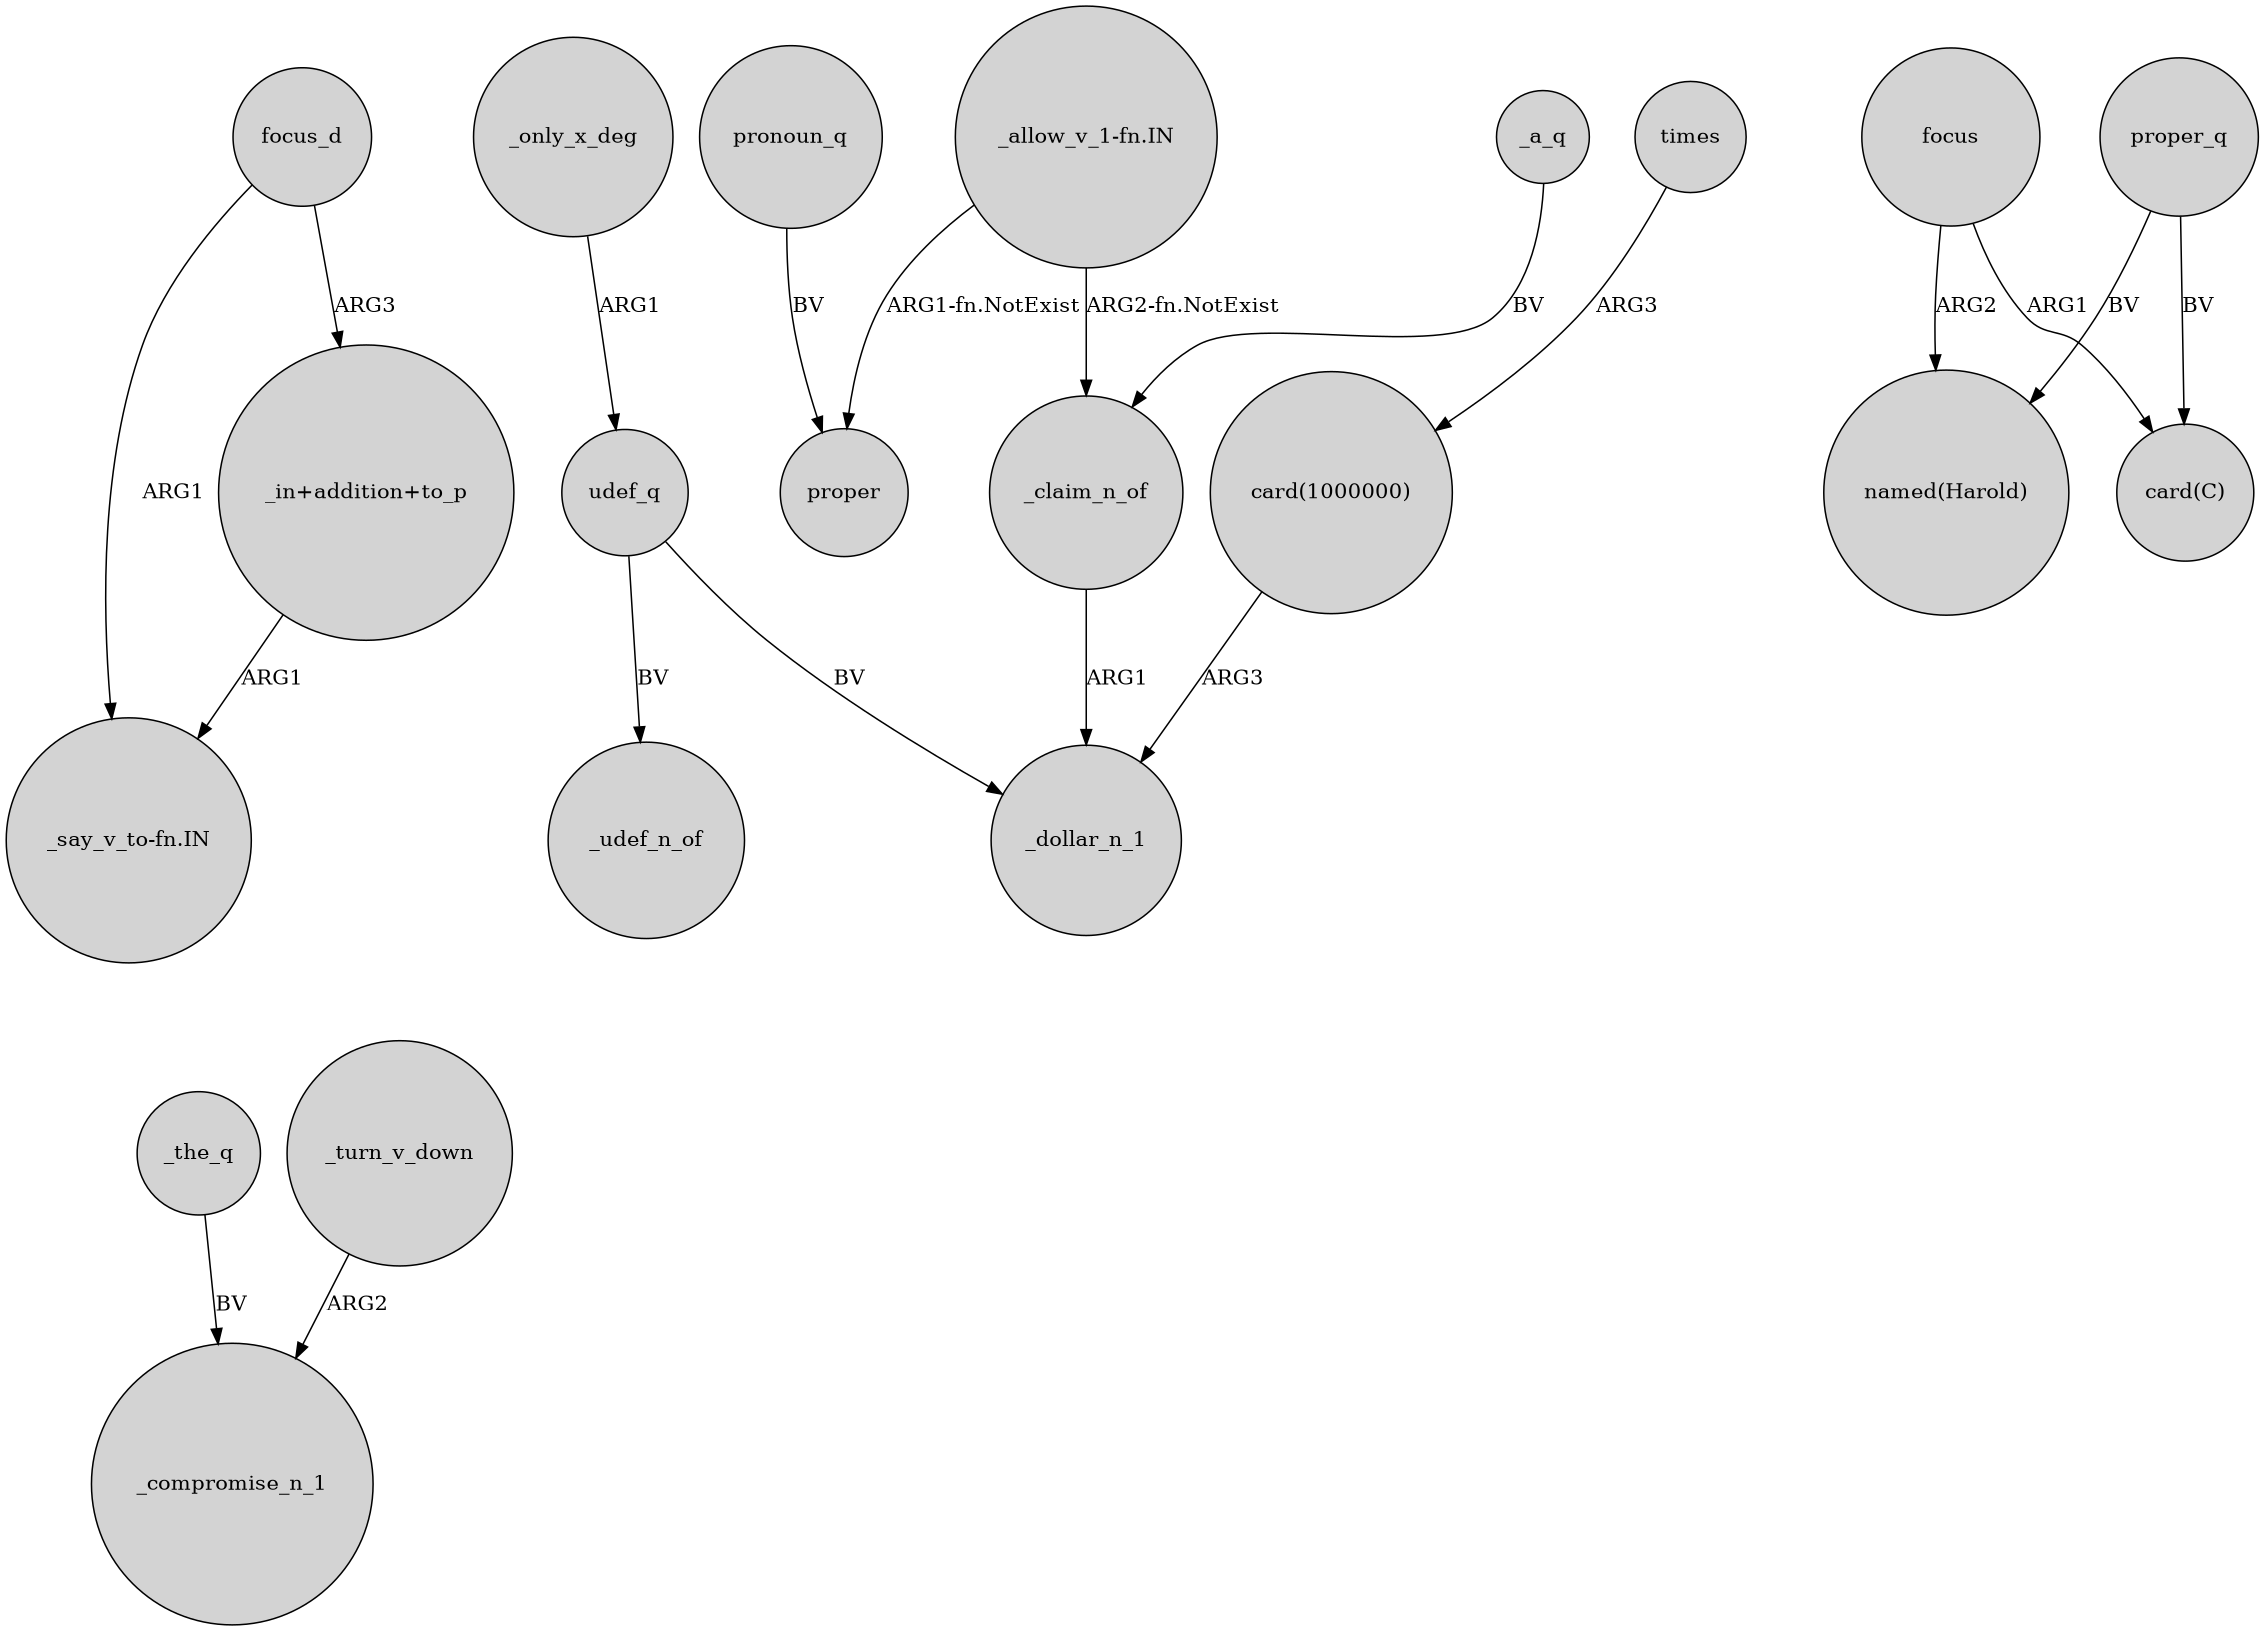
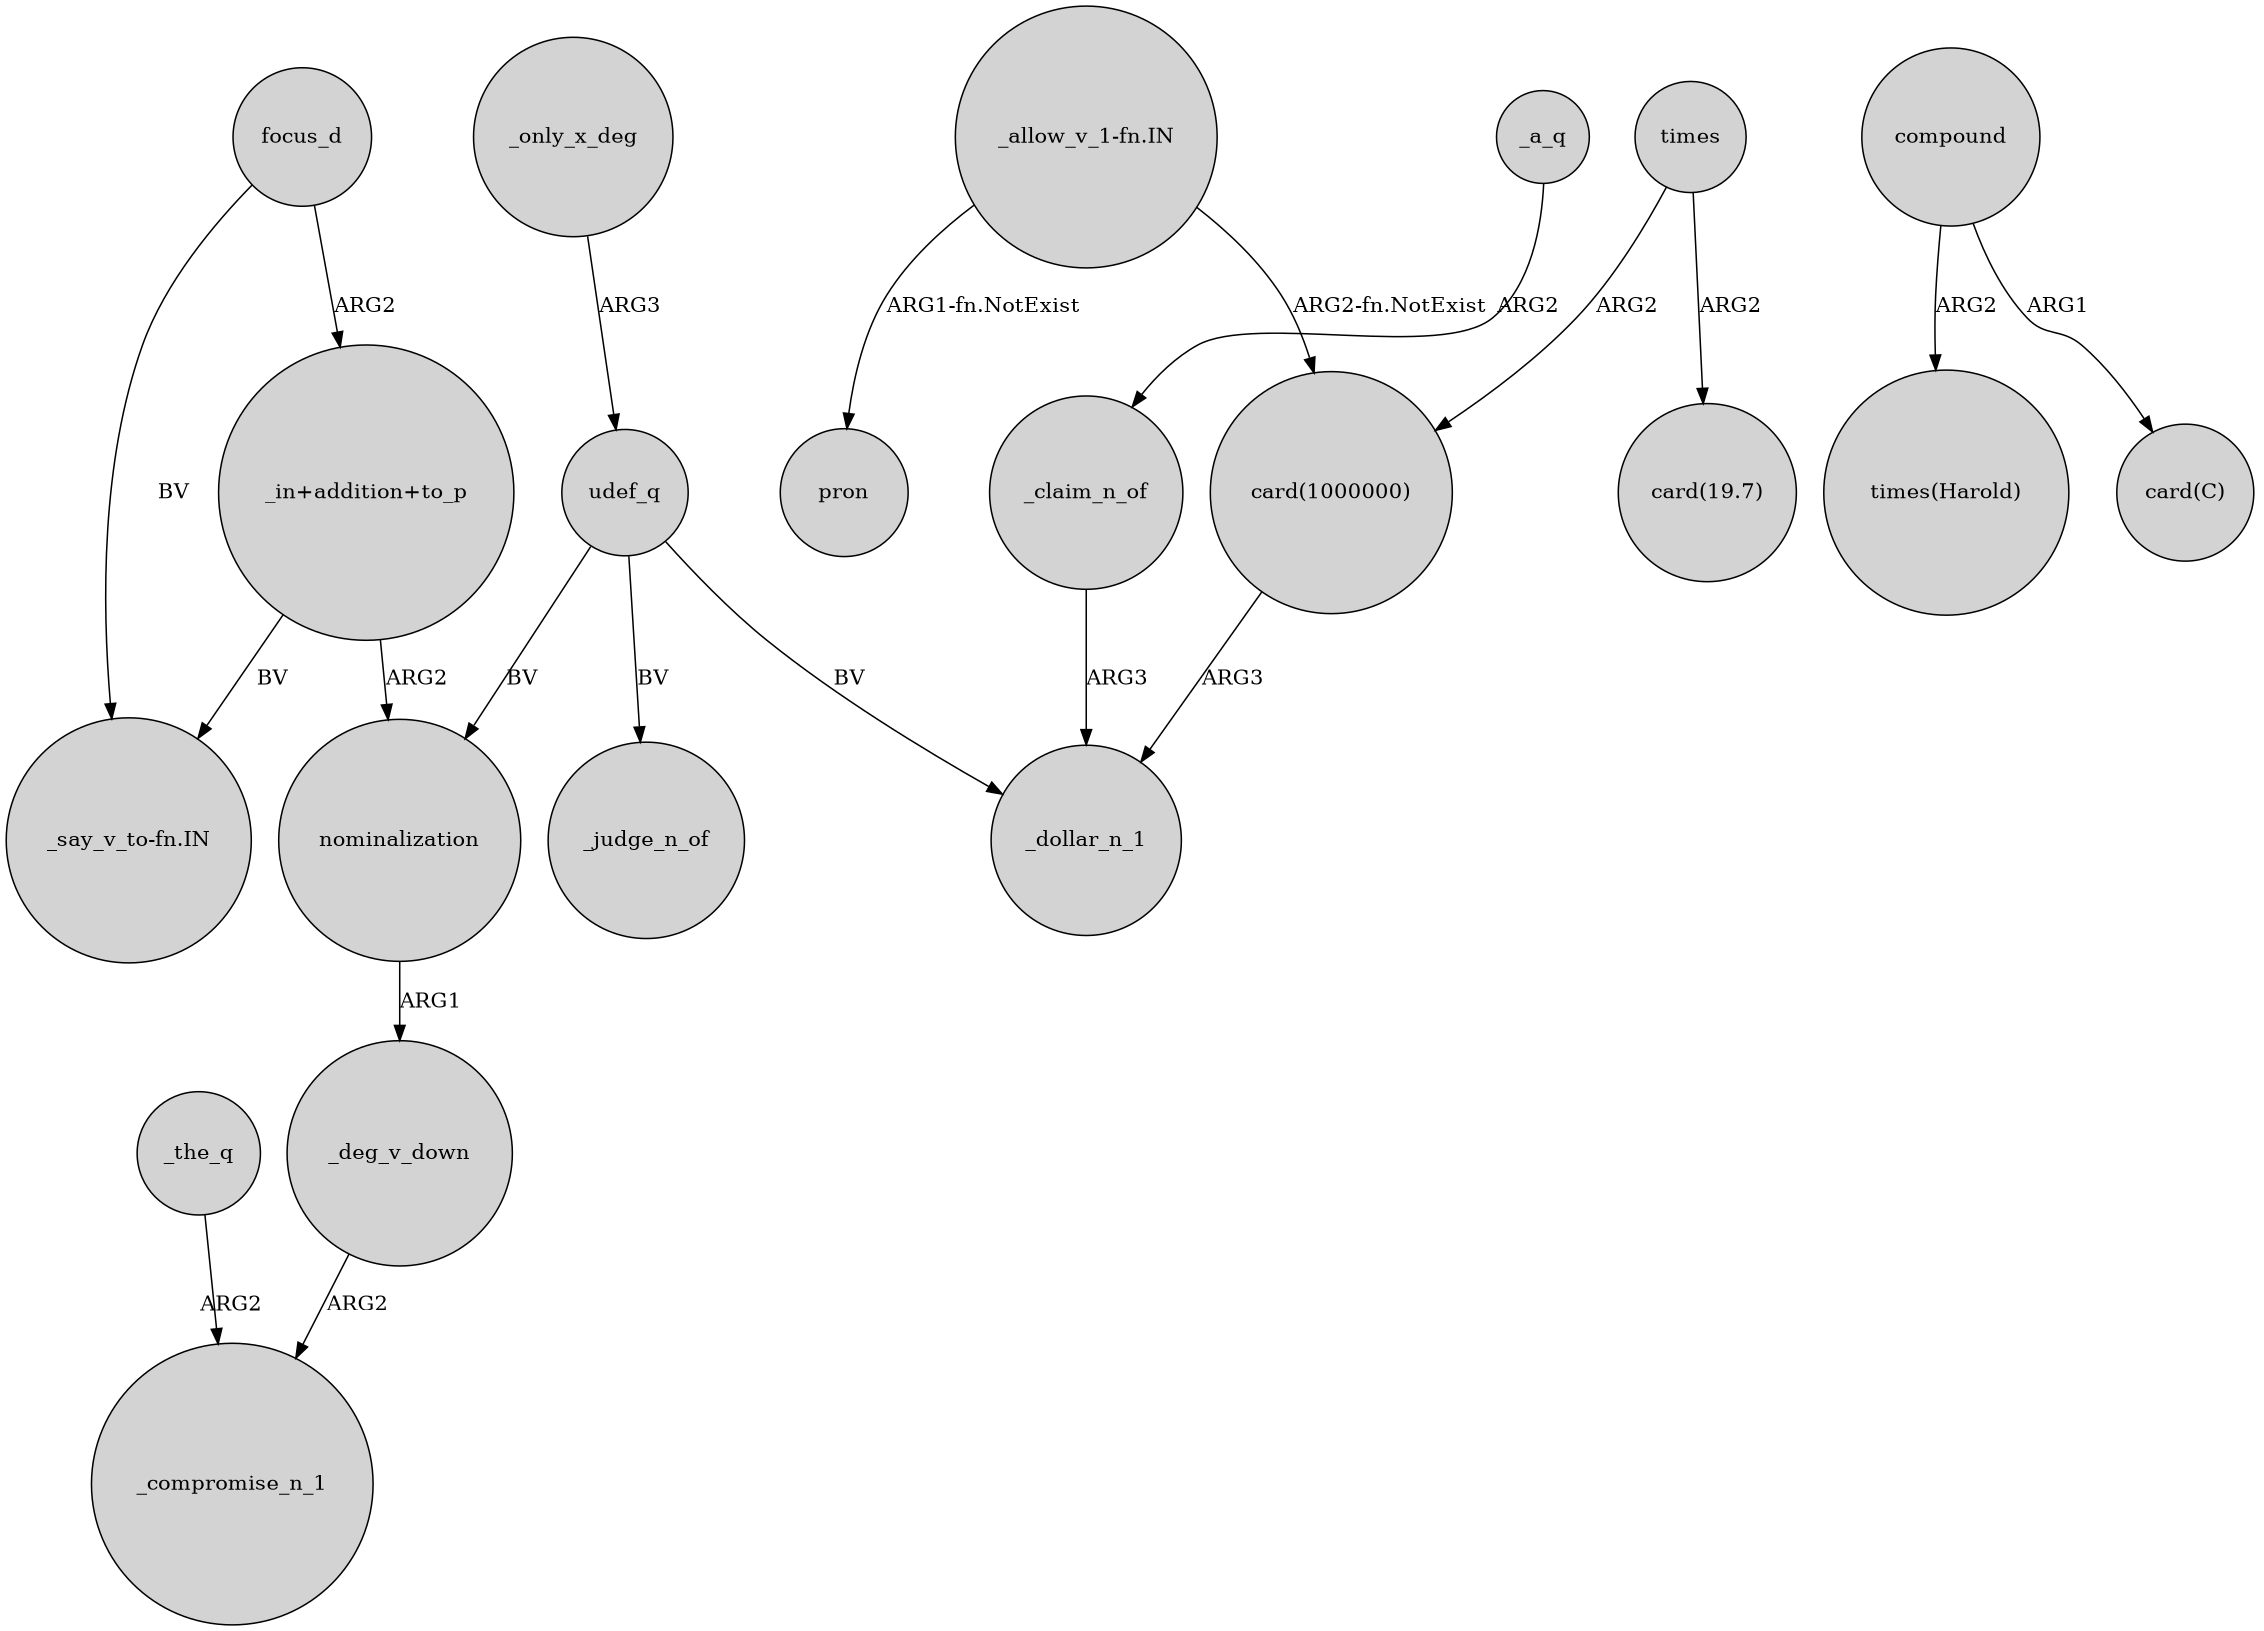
(791, 137) -> none
(1951, 137) -> (1951, 137)
(2179, 137) -> none
(365, 306) -> (365, 306)
(630, 306) -> (630, 306)
(1528, 306) -> (1528, 306)
(1627, 306) -> (1627, 306)
(1086, 324) -> (1265, 273)
(174, 493) -> (174, 493)
(844, 493) -> (844, 493)
none -> (1707, 493)
(1946, 493) -> (1946, 493)
(273, 679) -> (273, 679)
(1117, 679) -> (1117, 679)
none -> (400, 840)
(646, 840) -> (646, 840)
(400, 1153) -> (400, 1153)
(232, 1305) -> (232, 1305)
